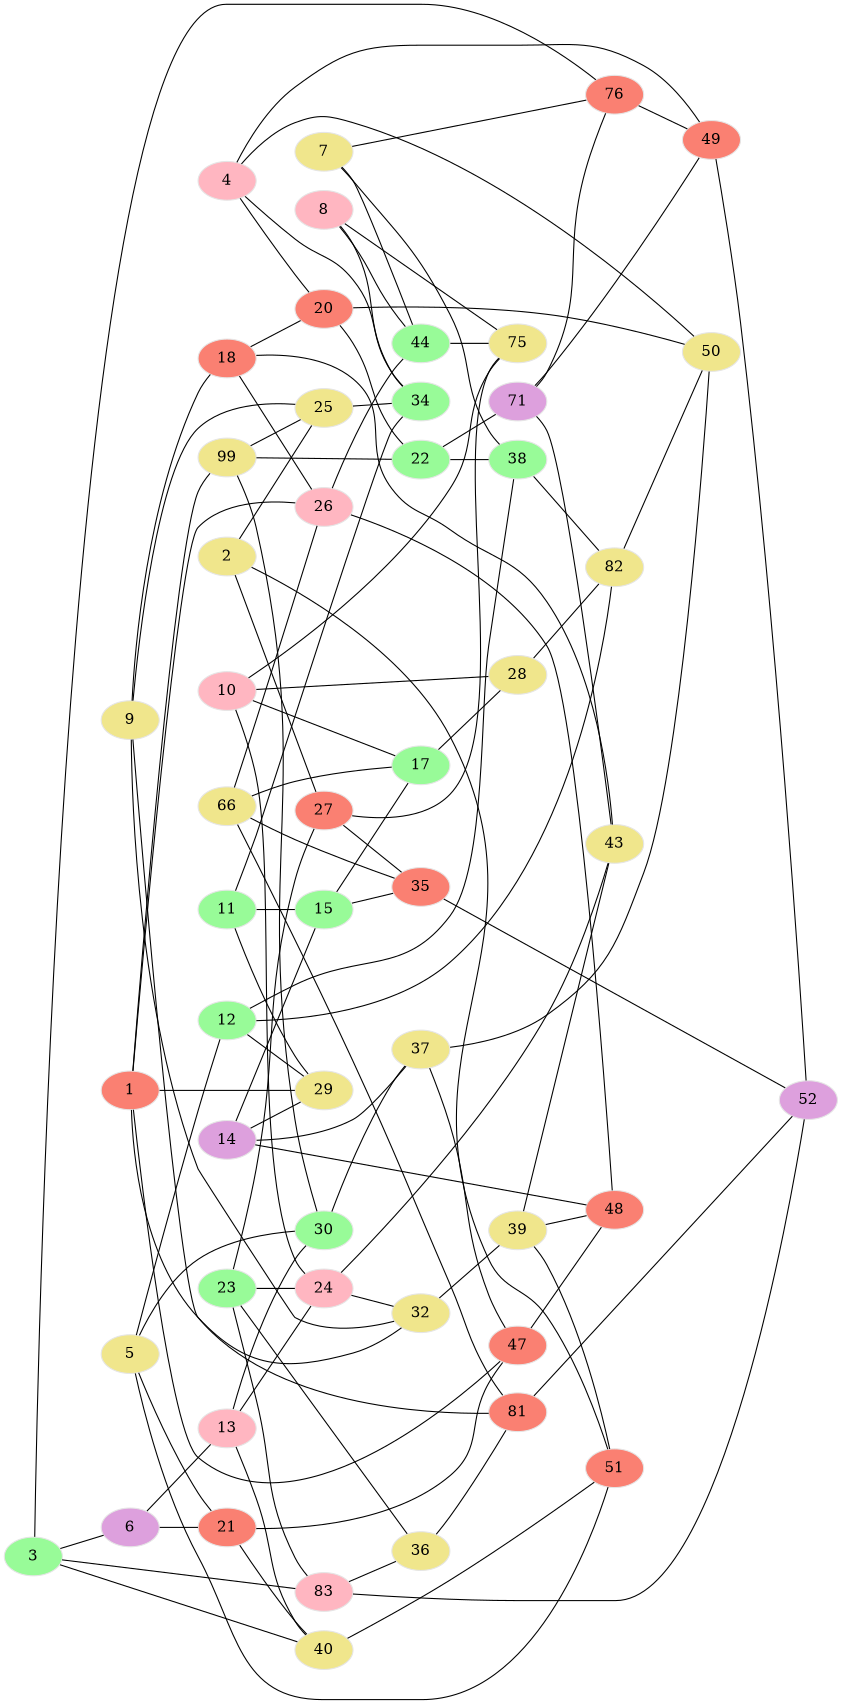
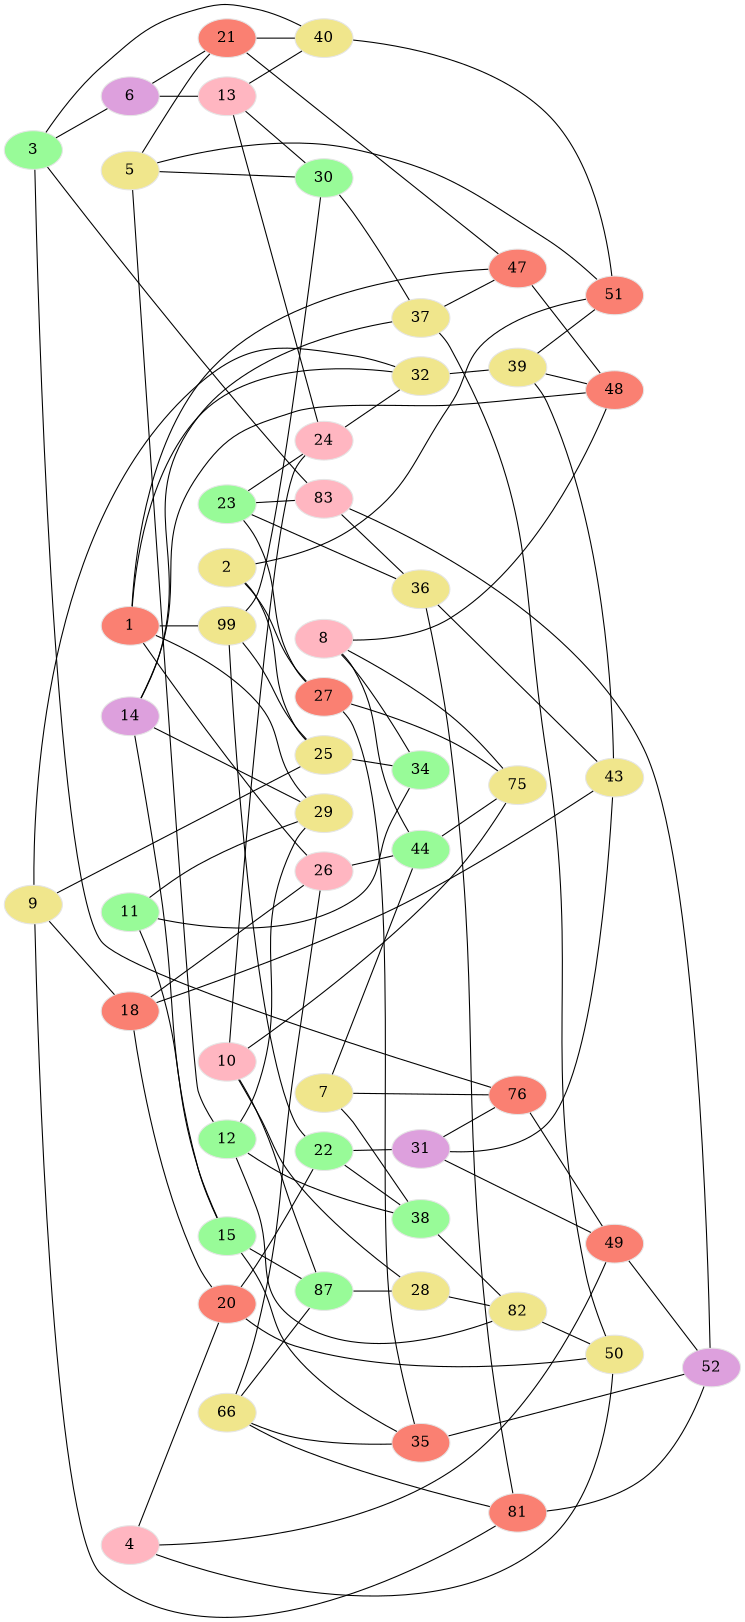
(347, 273) -> none
(518, 401) -> (421, 1149)
(421, 765) -> (324, 1291)
(577, 797) -> (512, 564)
(501, 1085) -> (518, 683)
